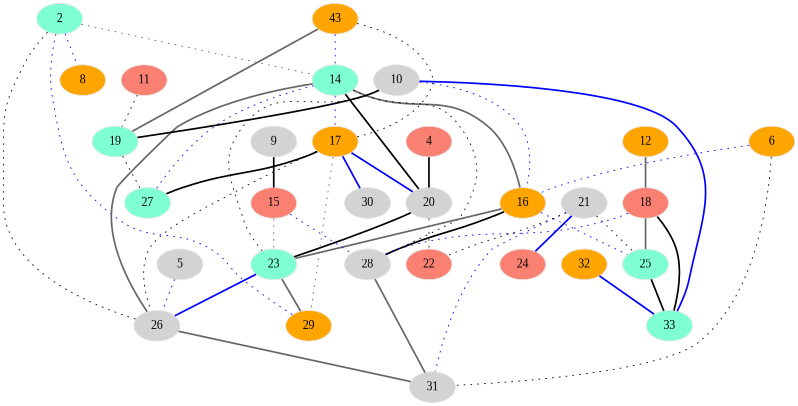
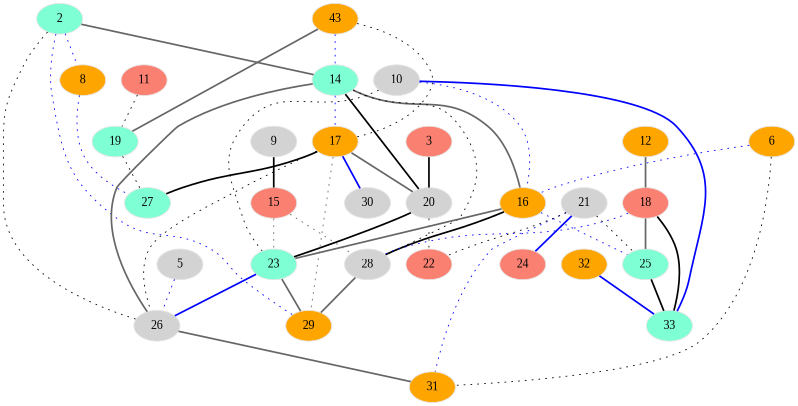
(197, 49) -> (197, 49)
(228, 118) -> (84, 155)
(259, 118) -> none
(429, 142) -> (429, 142)
(382, 172) -> (382, 172)
(316, 231) -> (316, 231)
(400, 326) -> (338, 295)
(432, 387) -> (432, 387)
